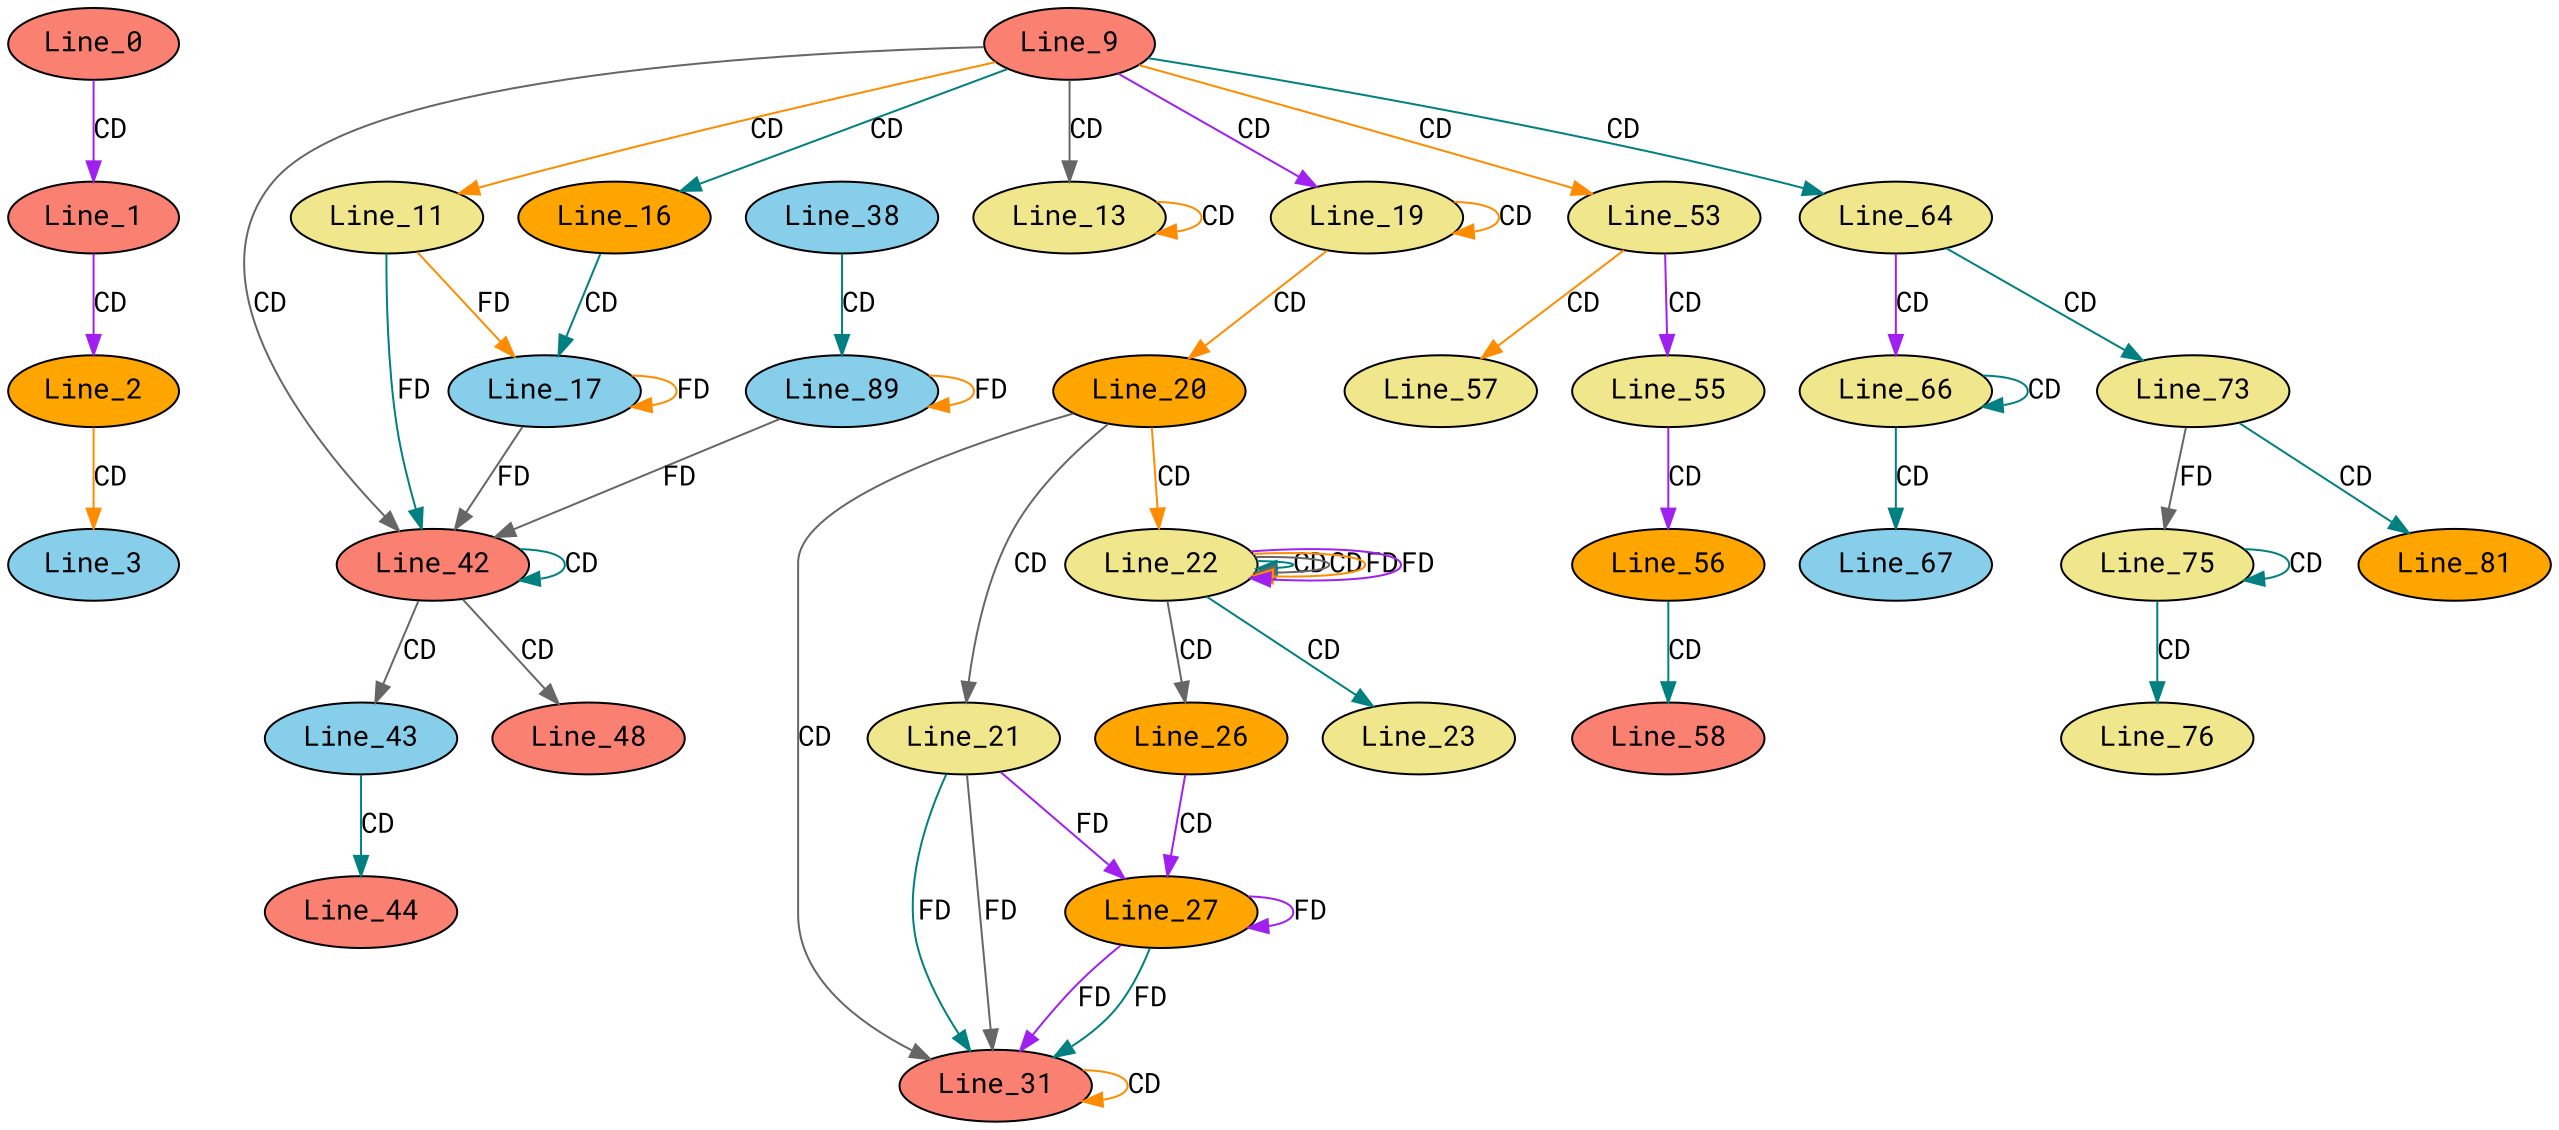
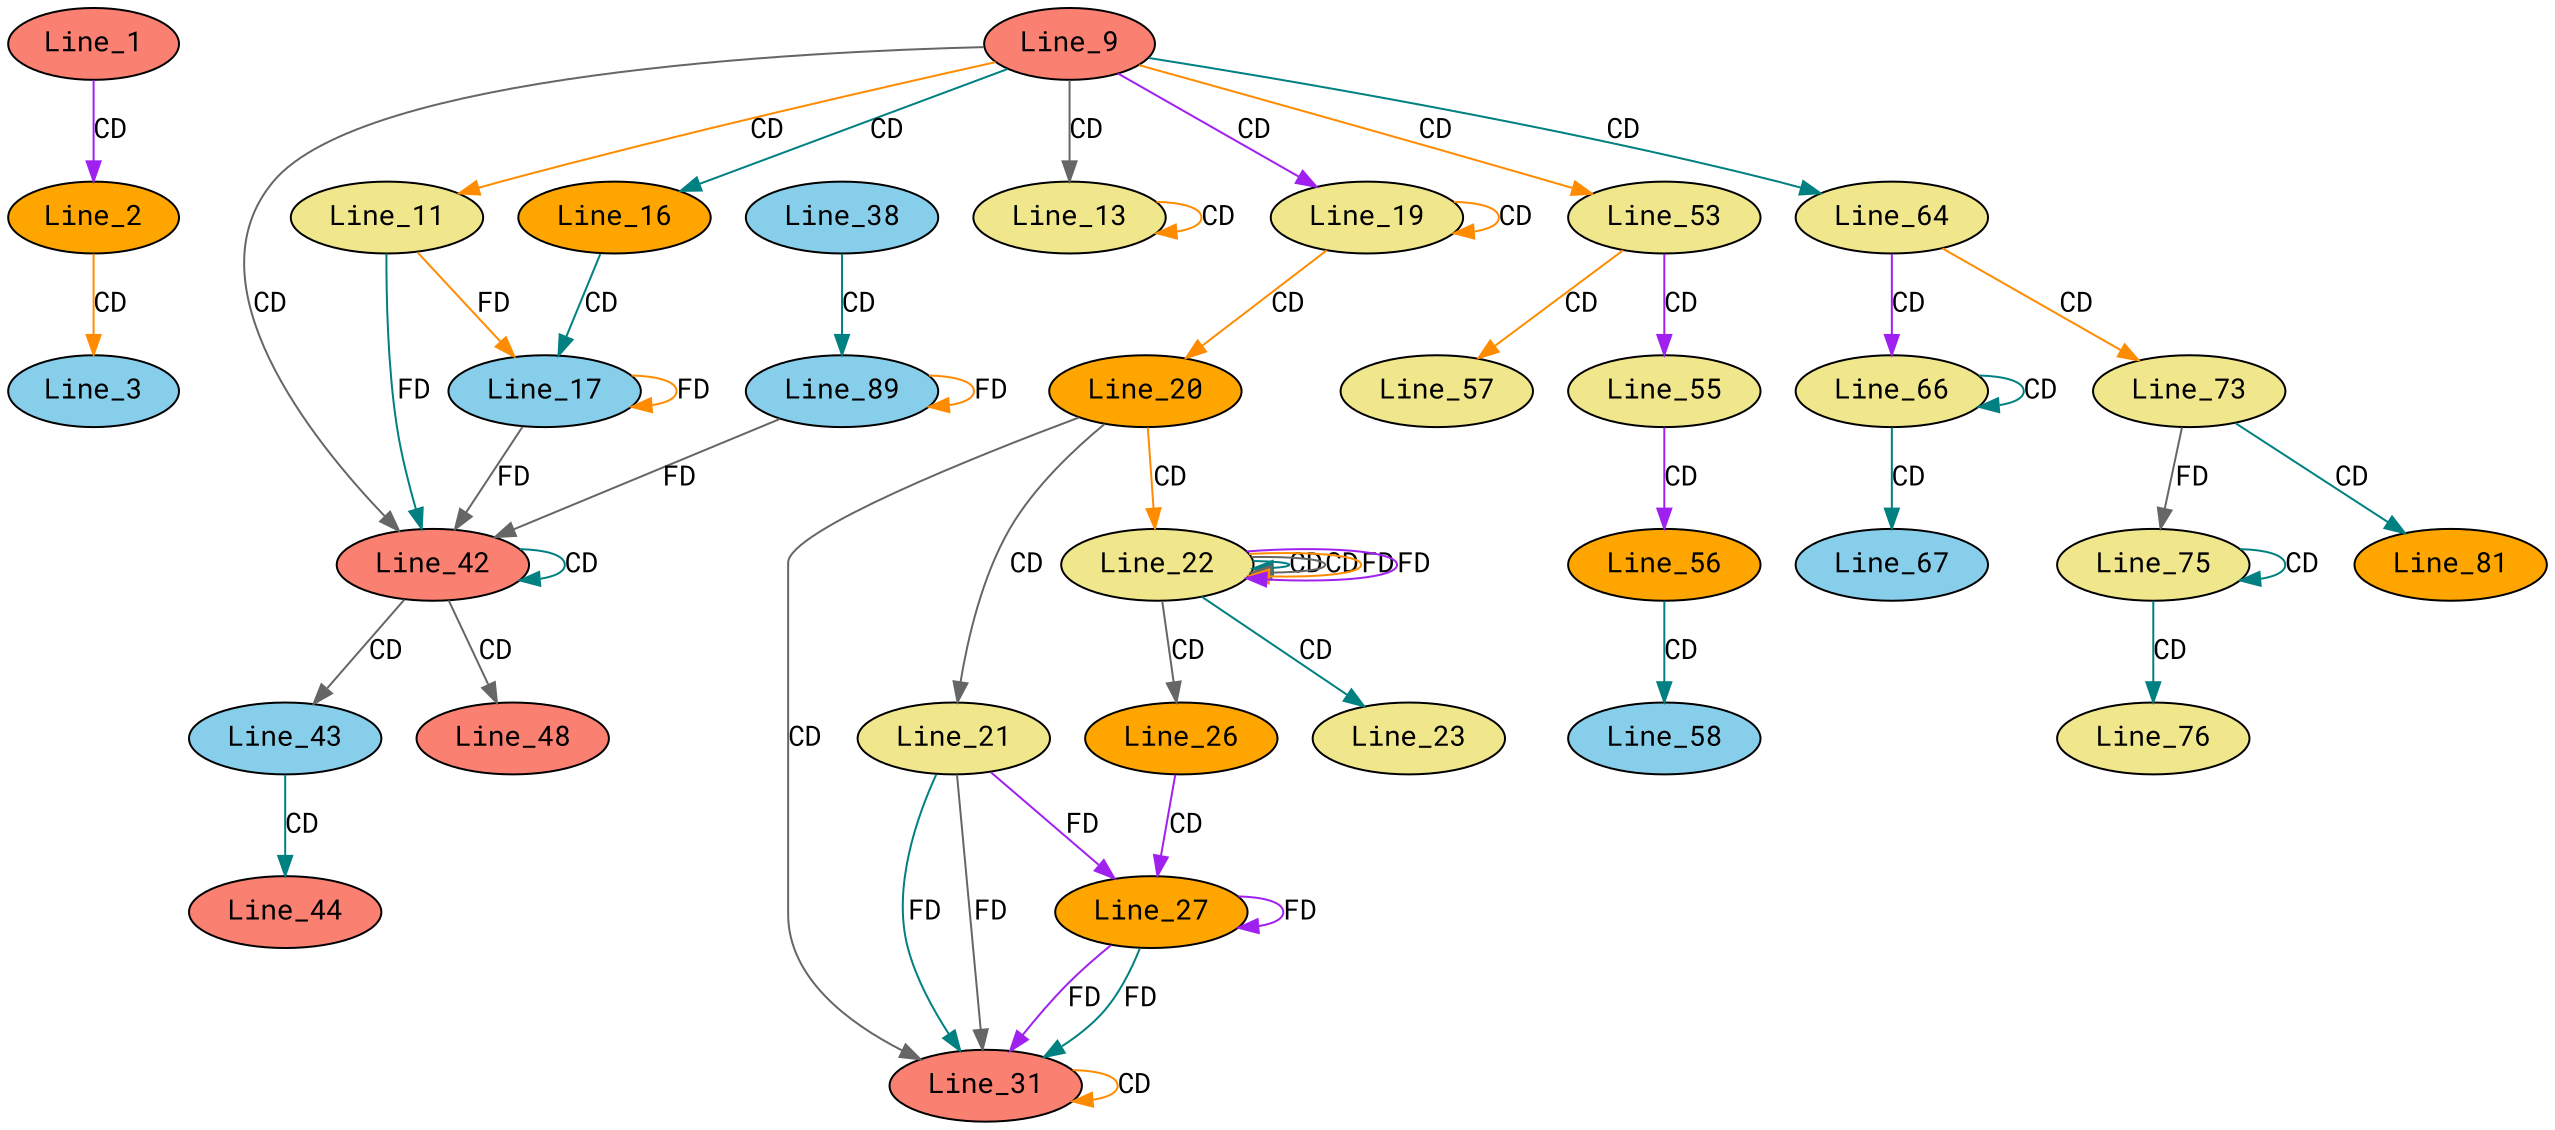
(94, 44) -> none
(2036, 299) -> (2032, 299)
(1668, 738) -> (1664, 738)
